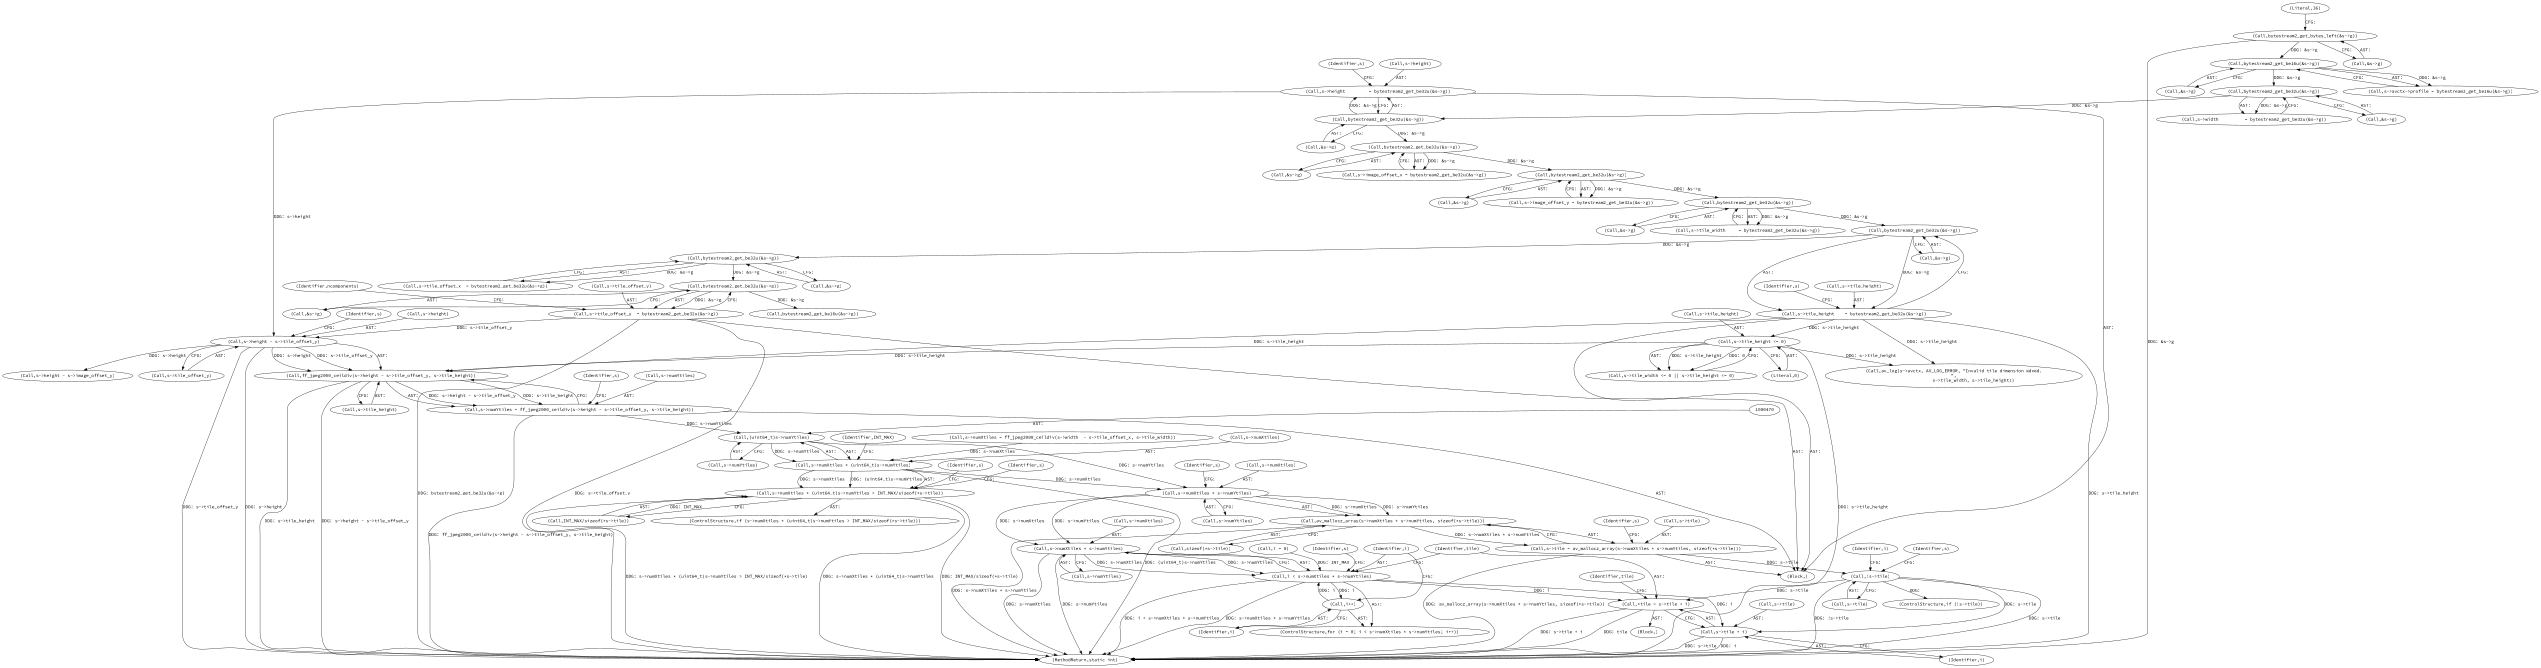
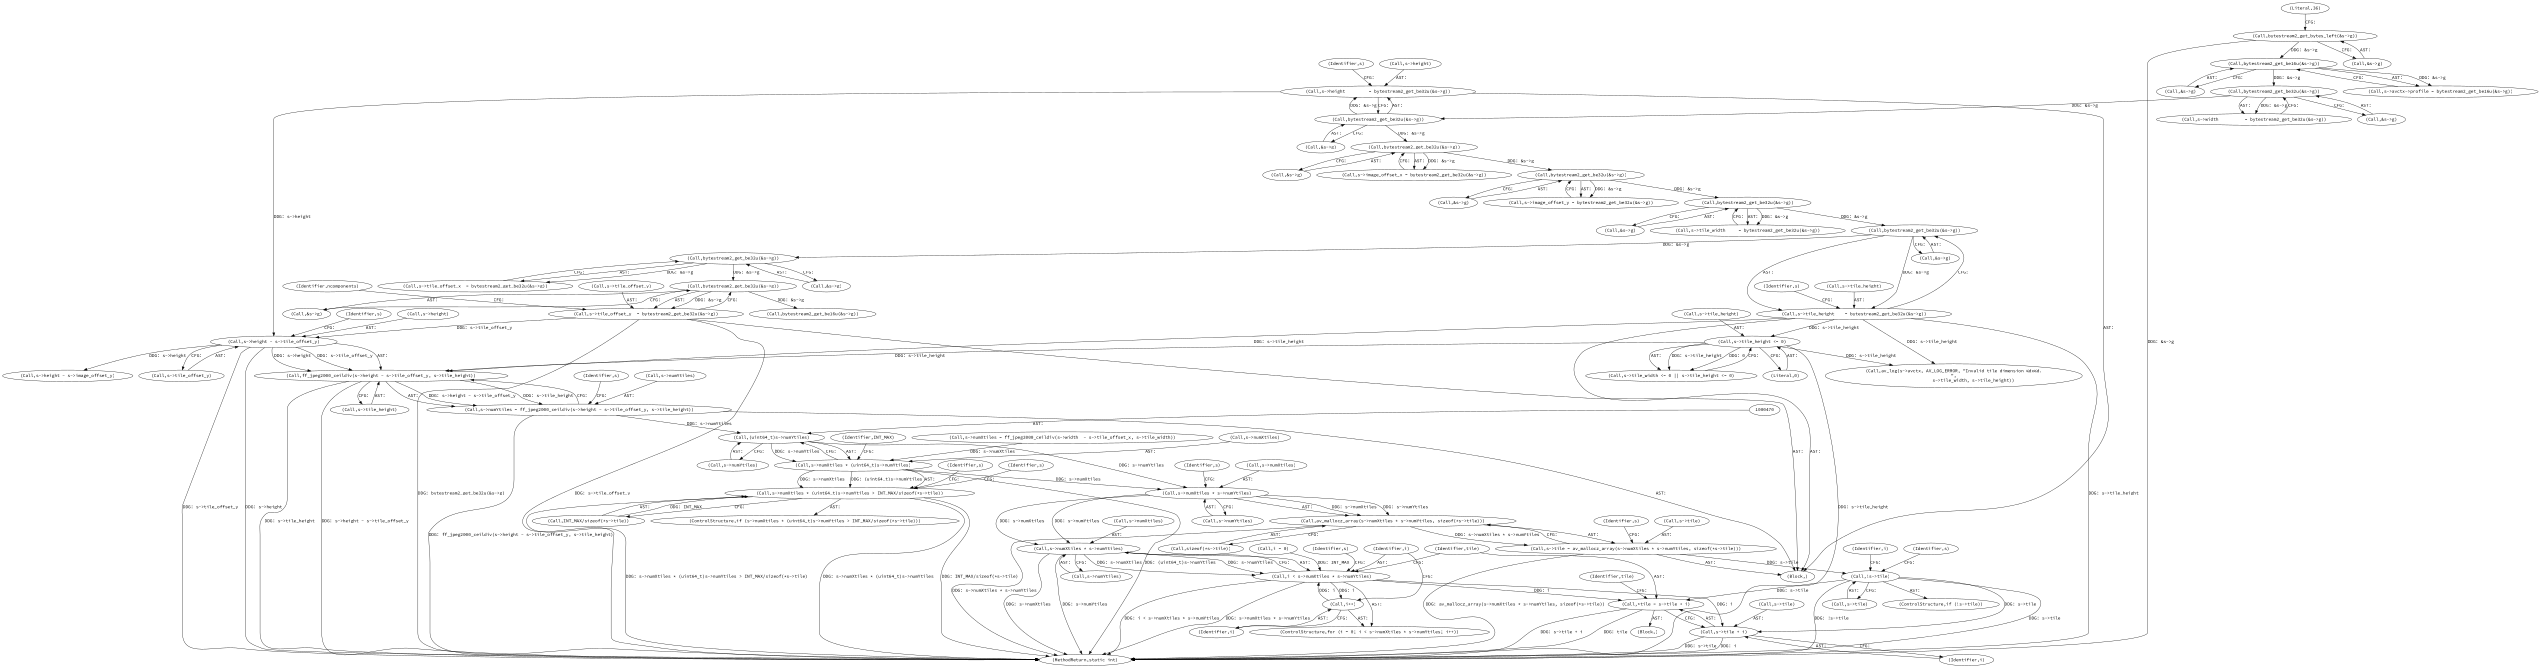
(833, 452) -> (833, 452)
(1916, 590) -> (1916, 590)
